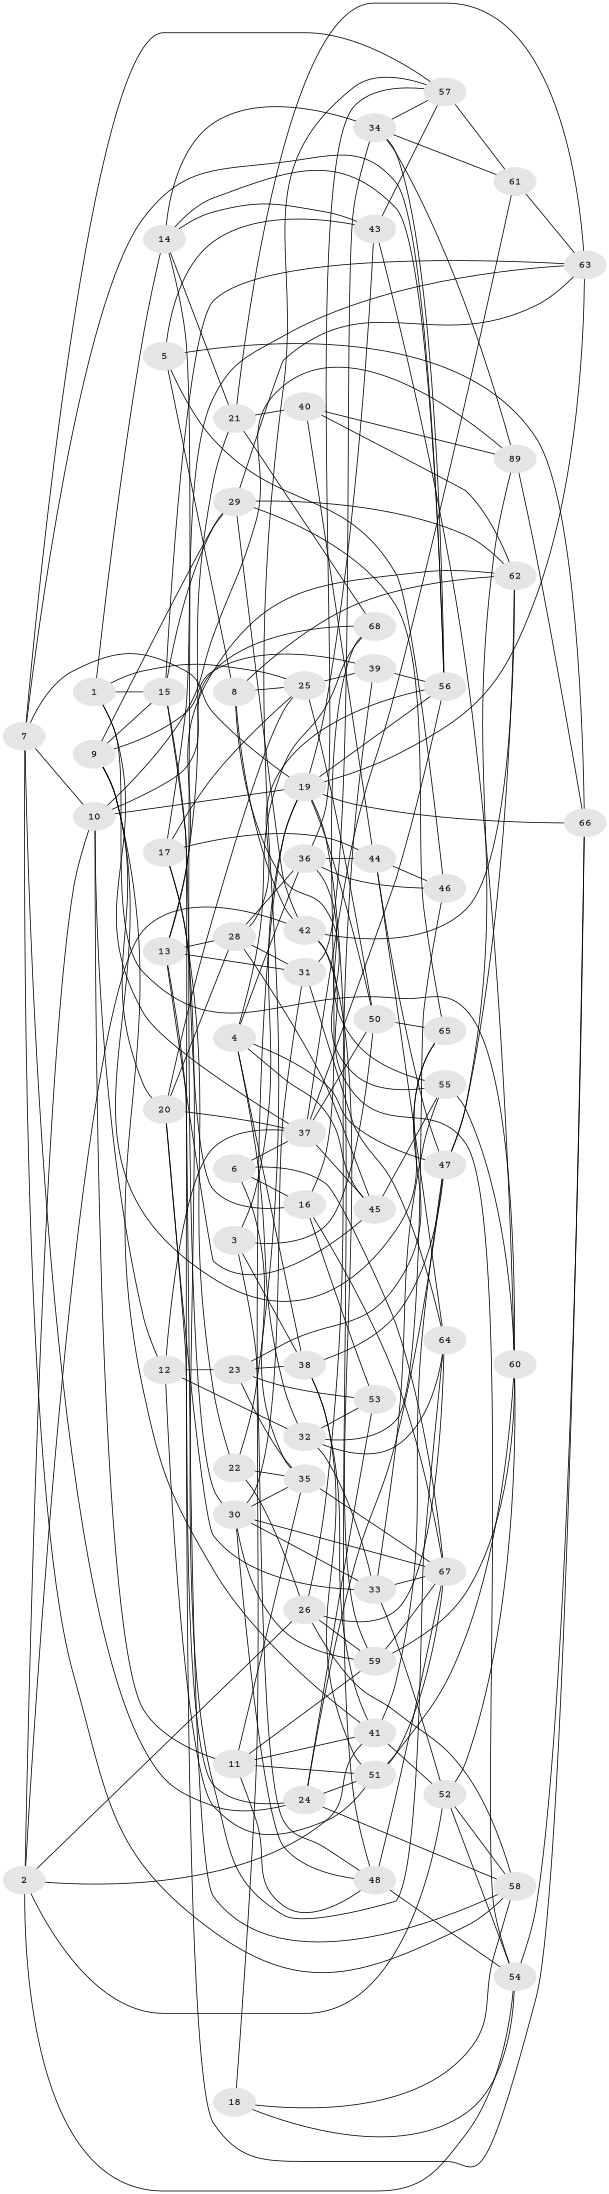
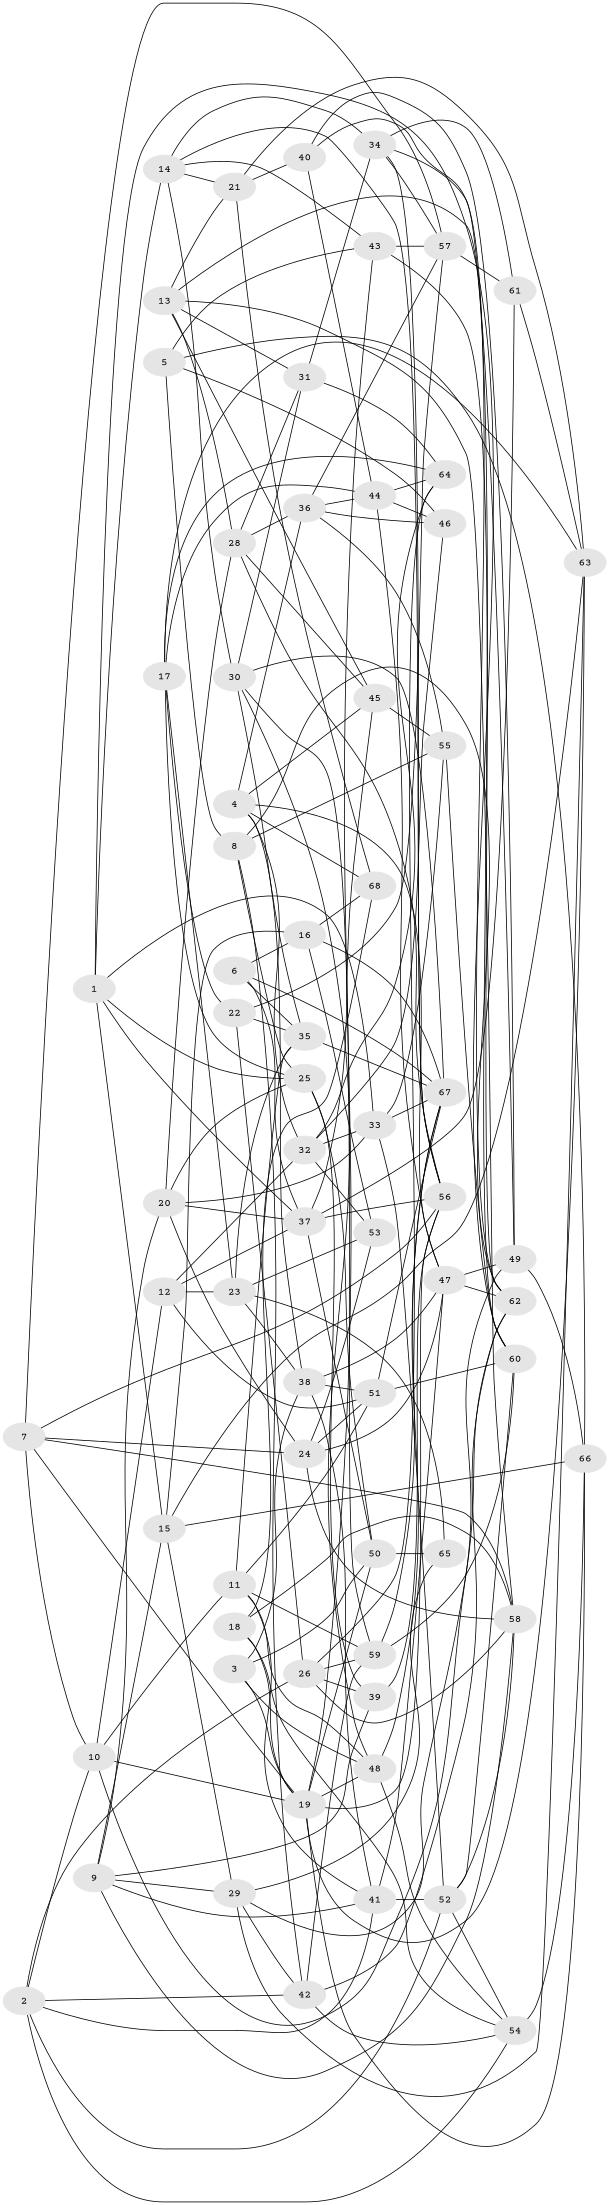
(515, 459) -> (515, 1259)
(232, 657) -> (266, 1357)
none -> (198, 969)
(158, 1233) -> (405, 2020)
(305, 1552) -> (308, 905)
